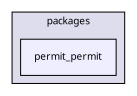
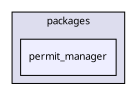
(68, 57) -> (68, 57)
